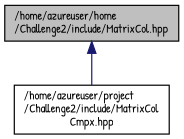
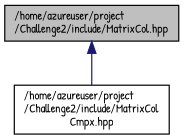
(92, 23) -> (92, 23)
